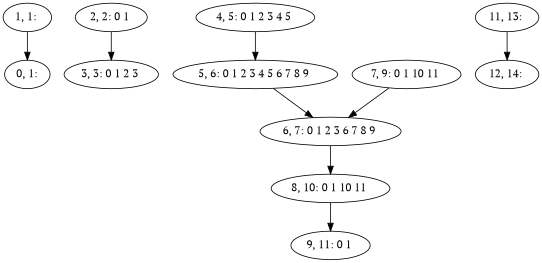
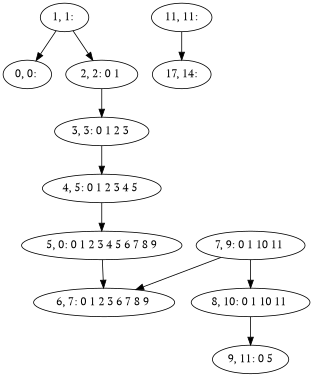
(507, 17) -> (182, 17)
none -> (81, 42)
(27, 74) -> (27, 74)
(255, 74) -> (102, 245)
(507, 74) -> (182, 74)
none -> (102, 156)
(331, 156) -> (251, 270)
(331, 245) -> (251, 359)
